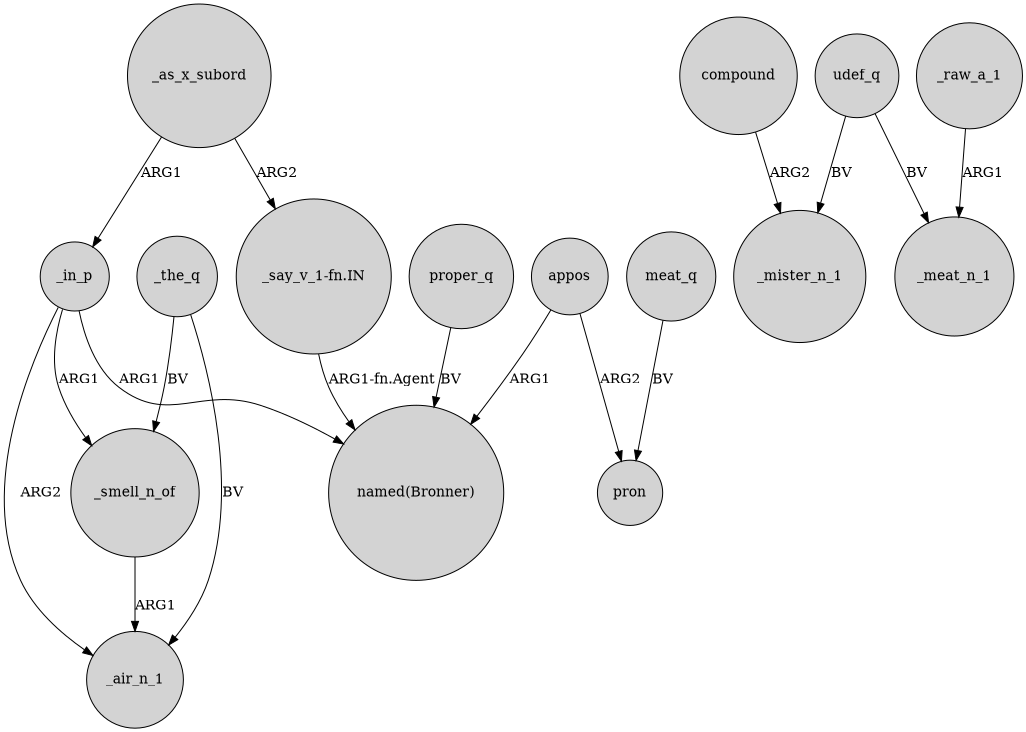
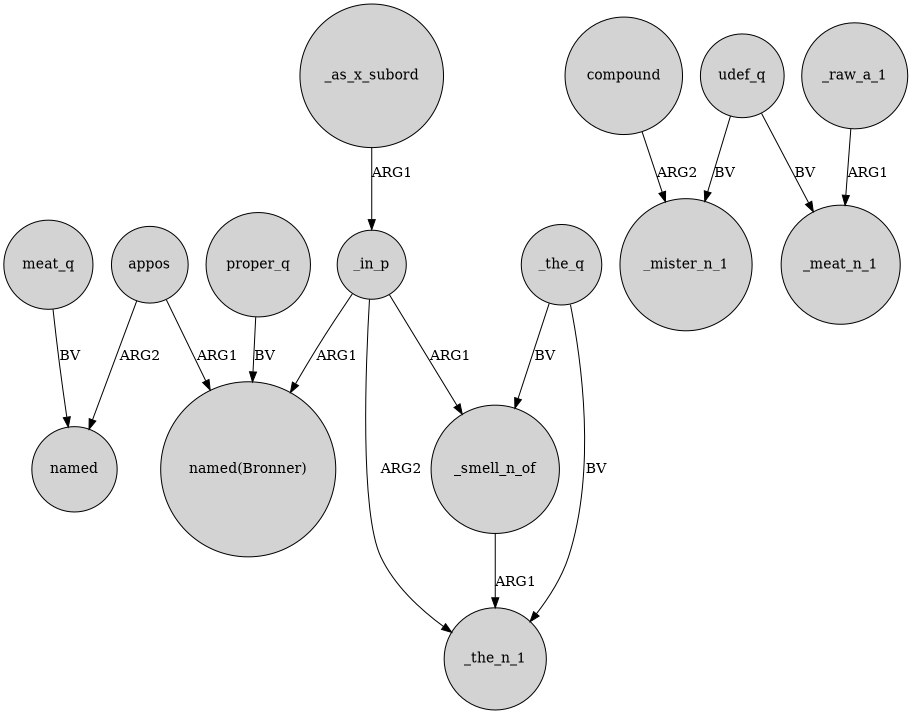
(314, 276) -> none
(630, 493) -> (75, 469)
(135, 680) -> (495, 659)
